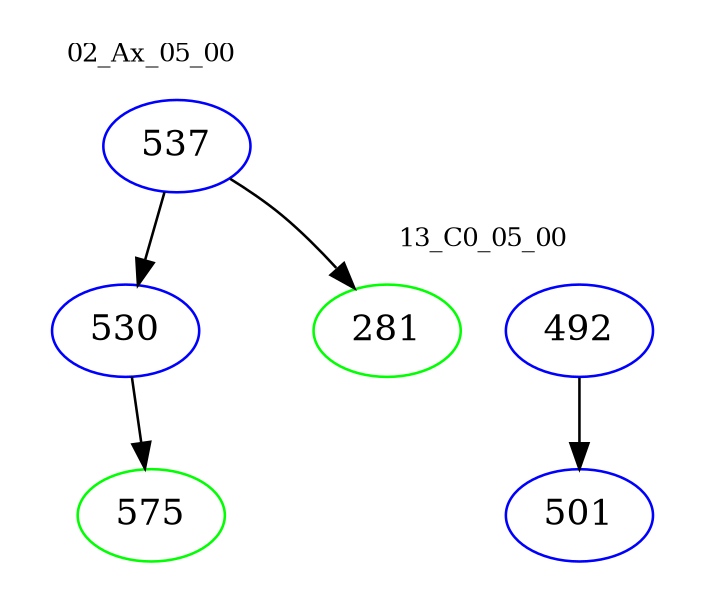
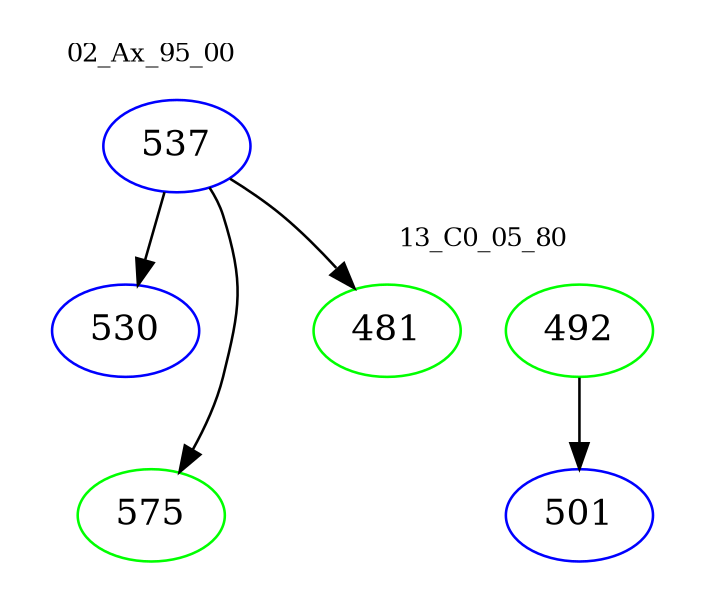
(151, 55) -> (151, 55)
(483, 240) -> (483, 240)
(387, 331) -> (387, 331)
(579, 331) -> (579, 331)
(137, 410) -> (235, 320)
